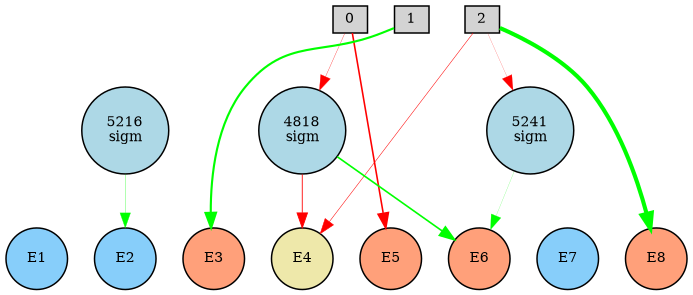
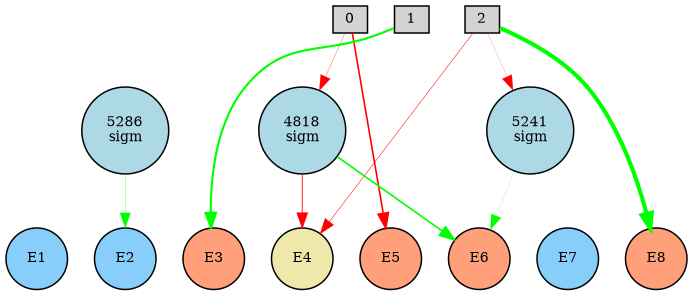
(125, 130) -> (125, 130)
